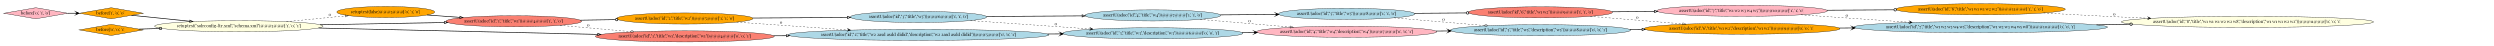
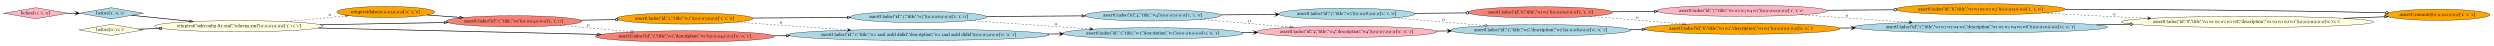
(111, 13) -> (111, 13)
none -> (2437, 15)
(111, 30) -> (111, 30)
